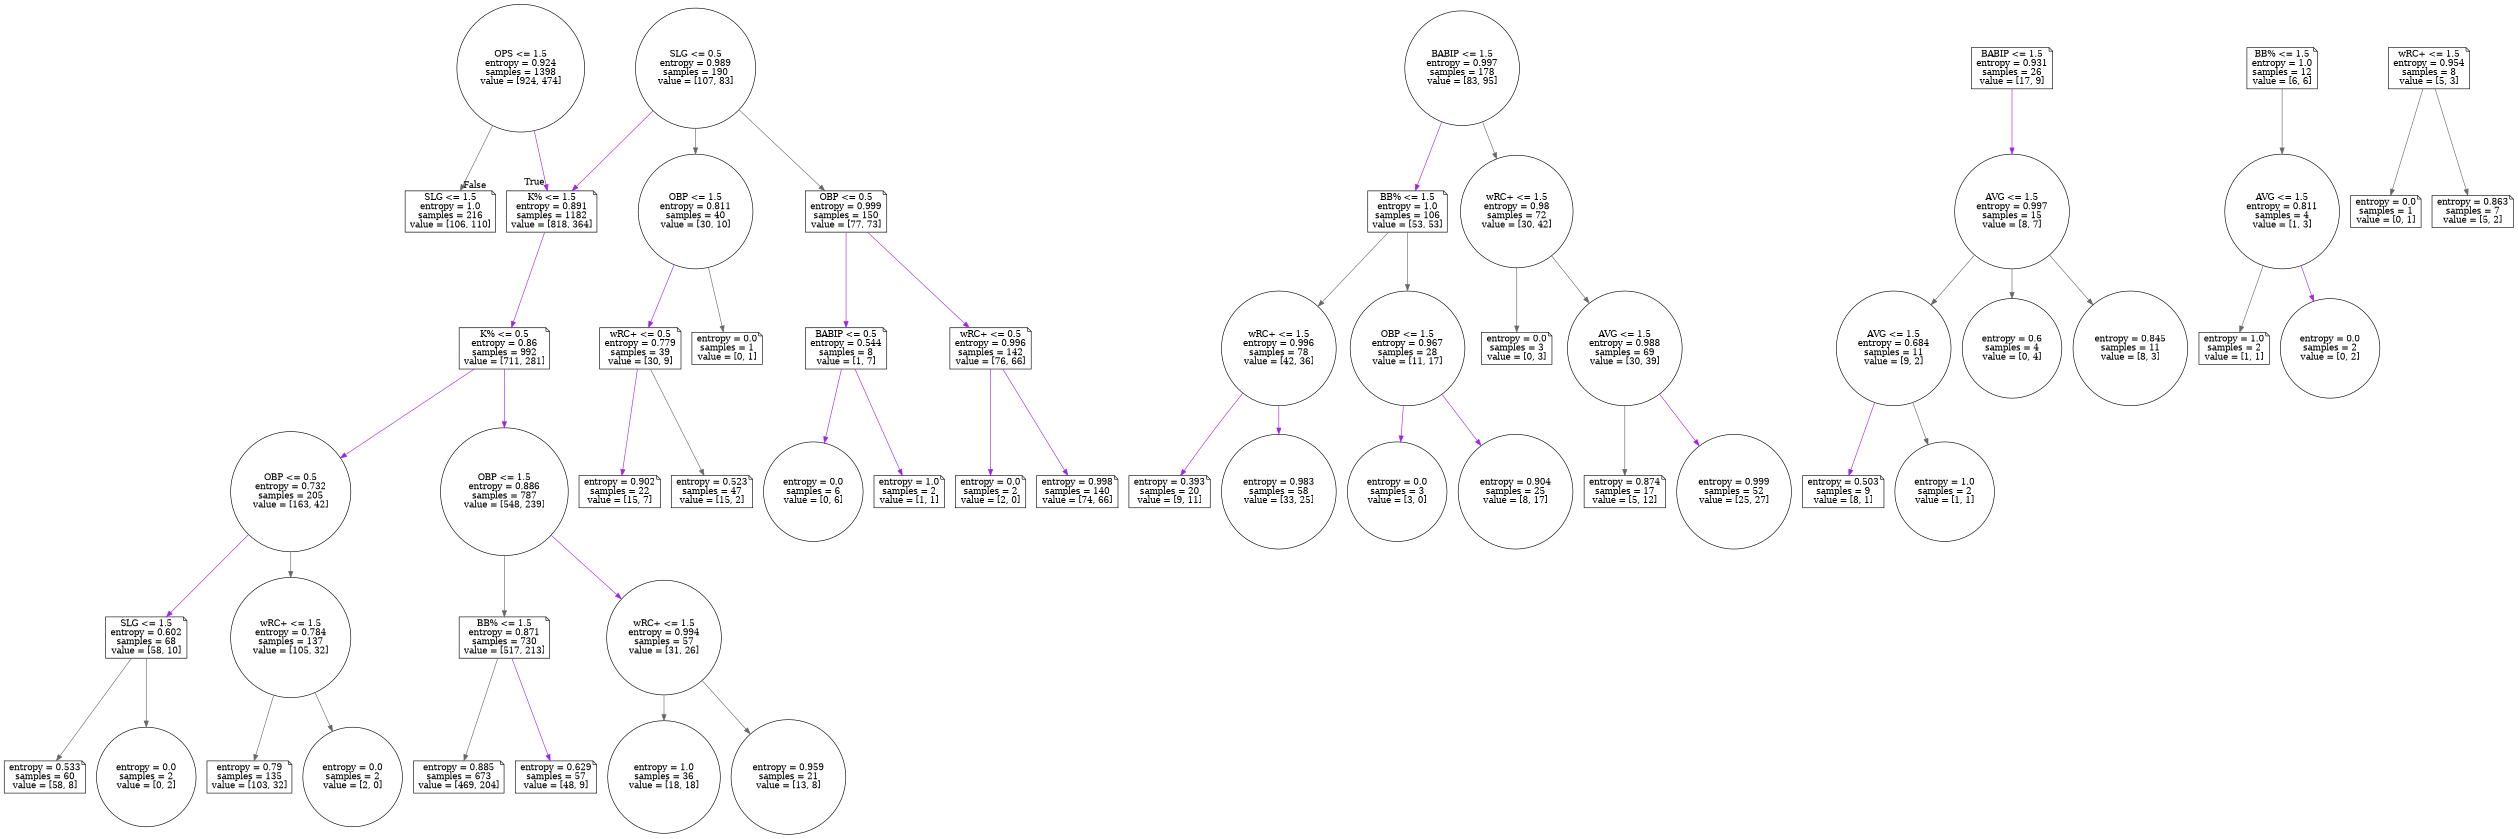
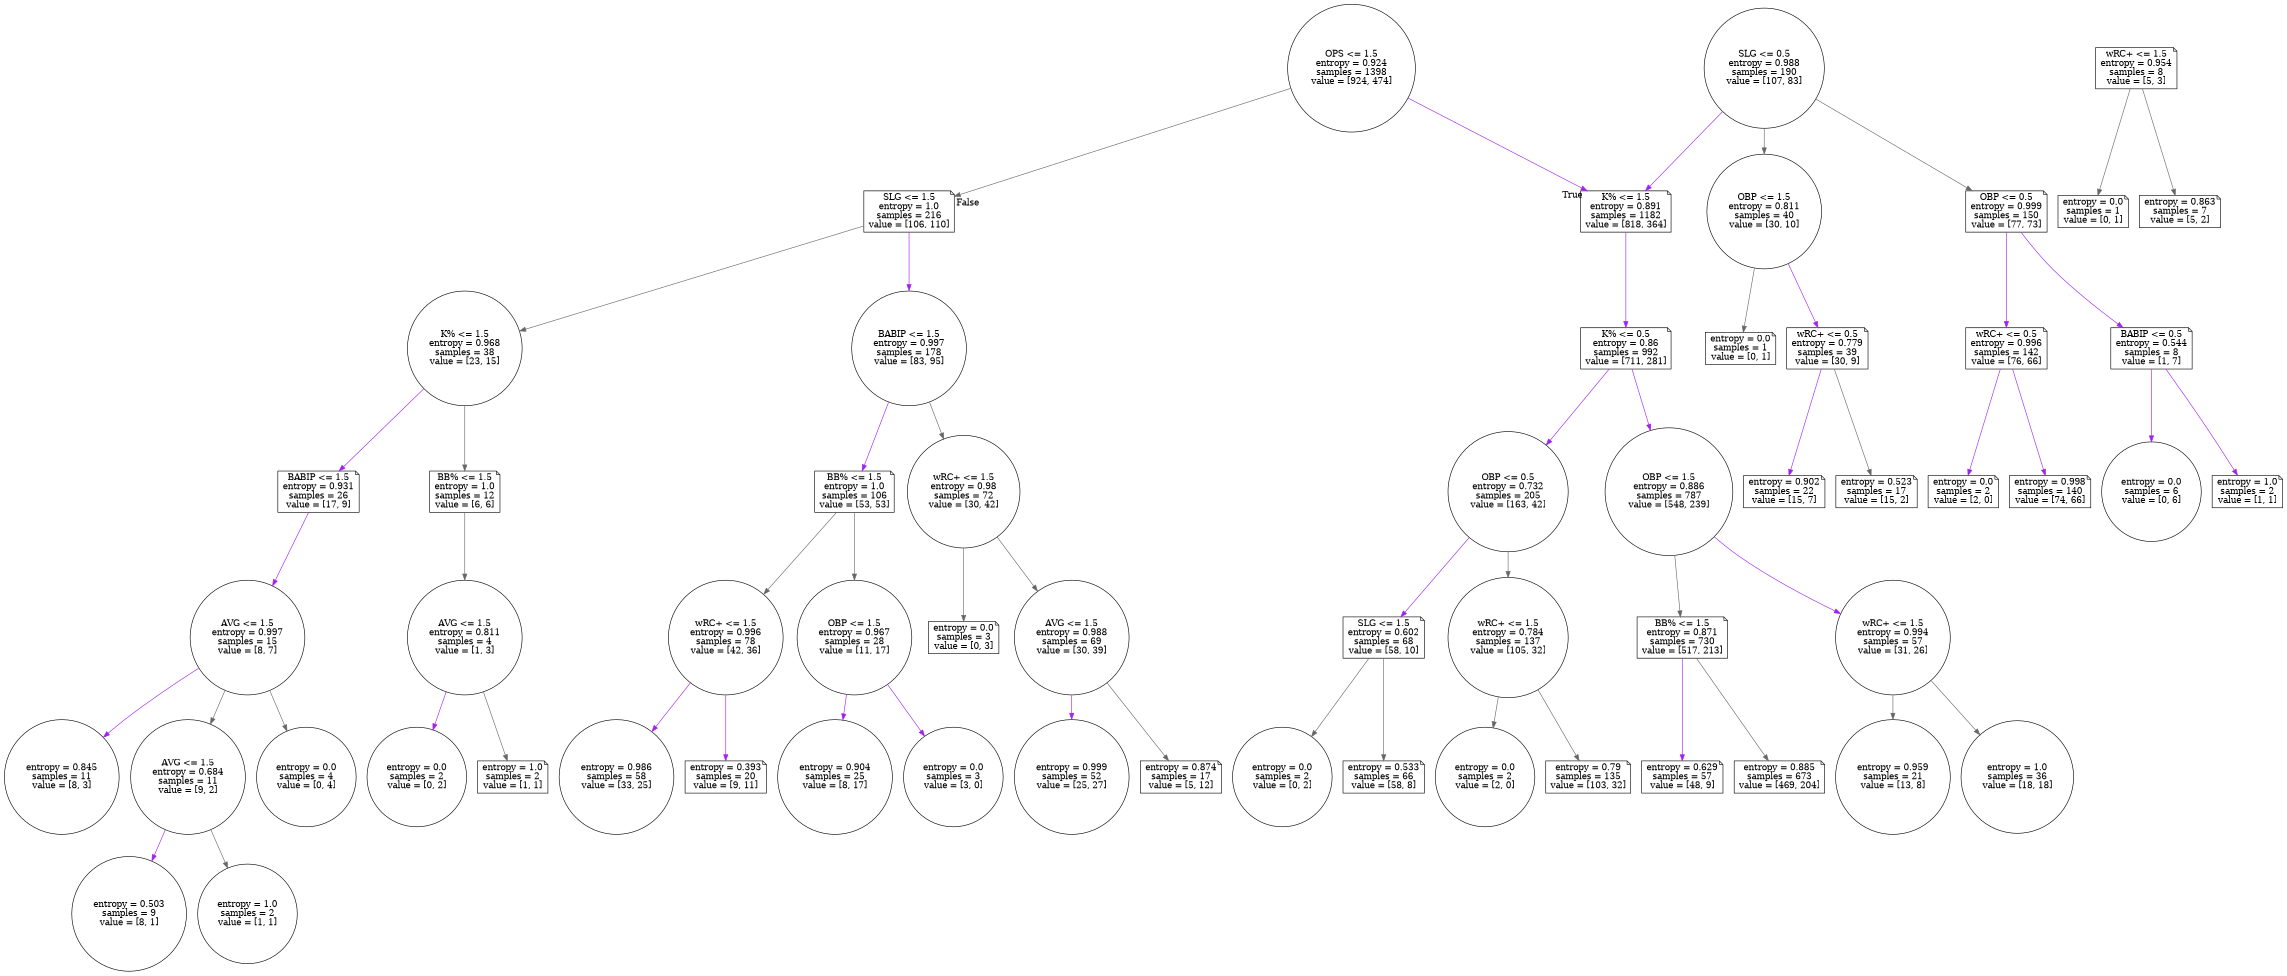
(696, 68) -> (1764, 68)
none -> (909, 258)
(2069, 278) -> (152, 699)
none -> (465, 348)
(2012, 348) -> (306, 777)
(712, 492) -> (1877, 492)
(1279, 492) -> (617, 777)
(1843, 492) -> (129, 914)
(45, 777) -> (1384, 777)
